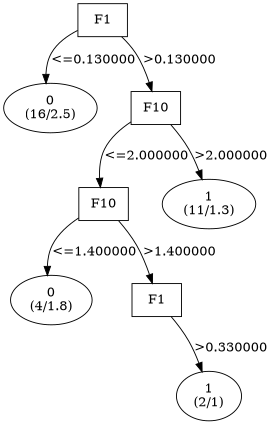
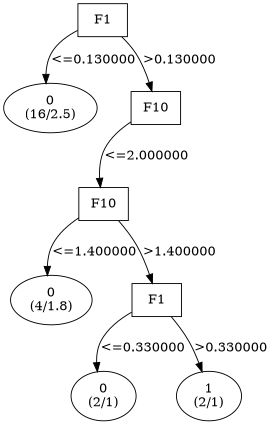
(209, 204) -> none
none -> (104, 396)
